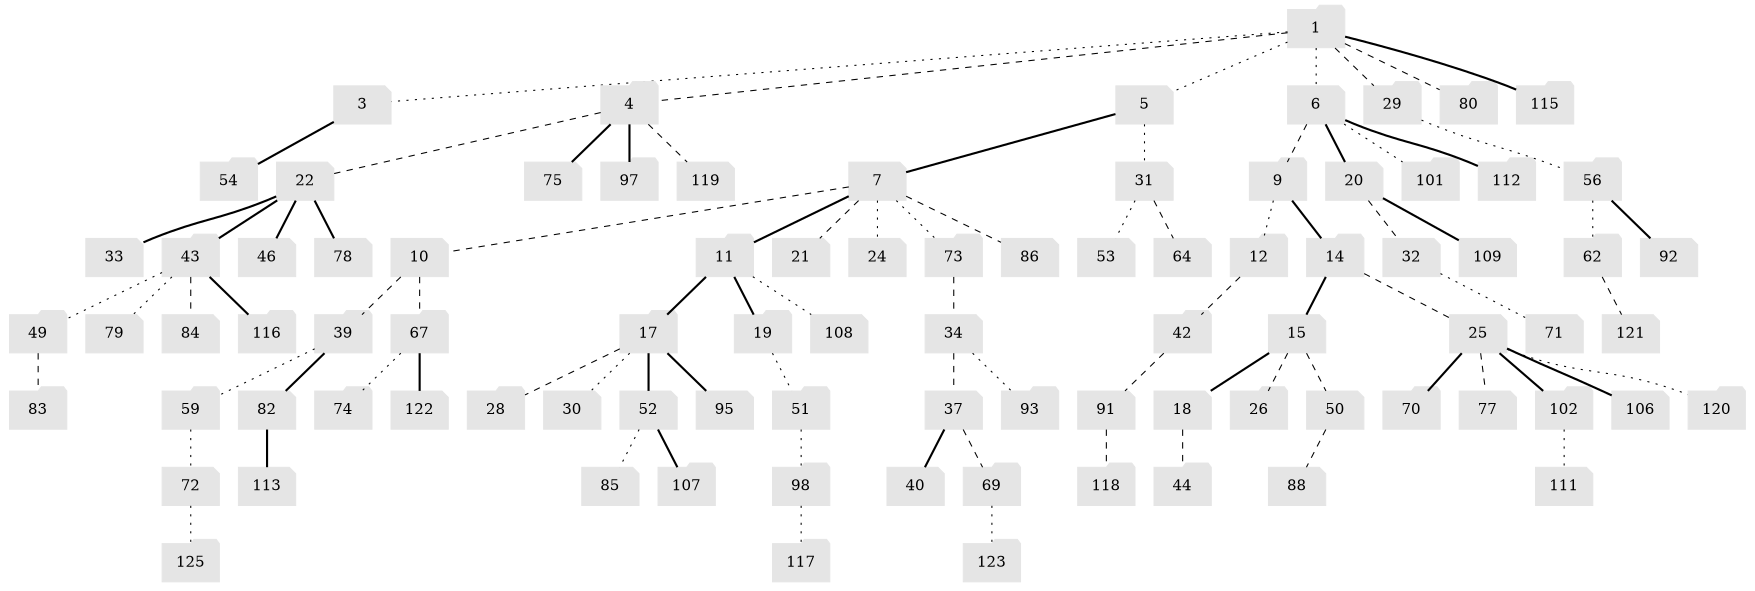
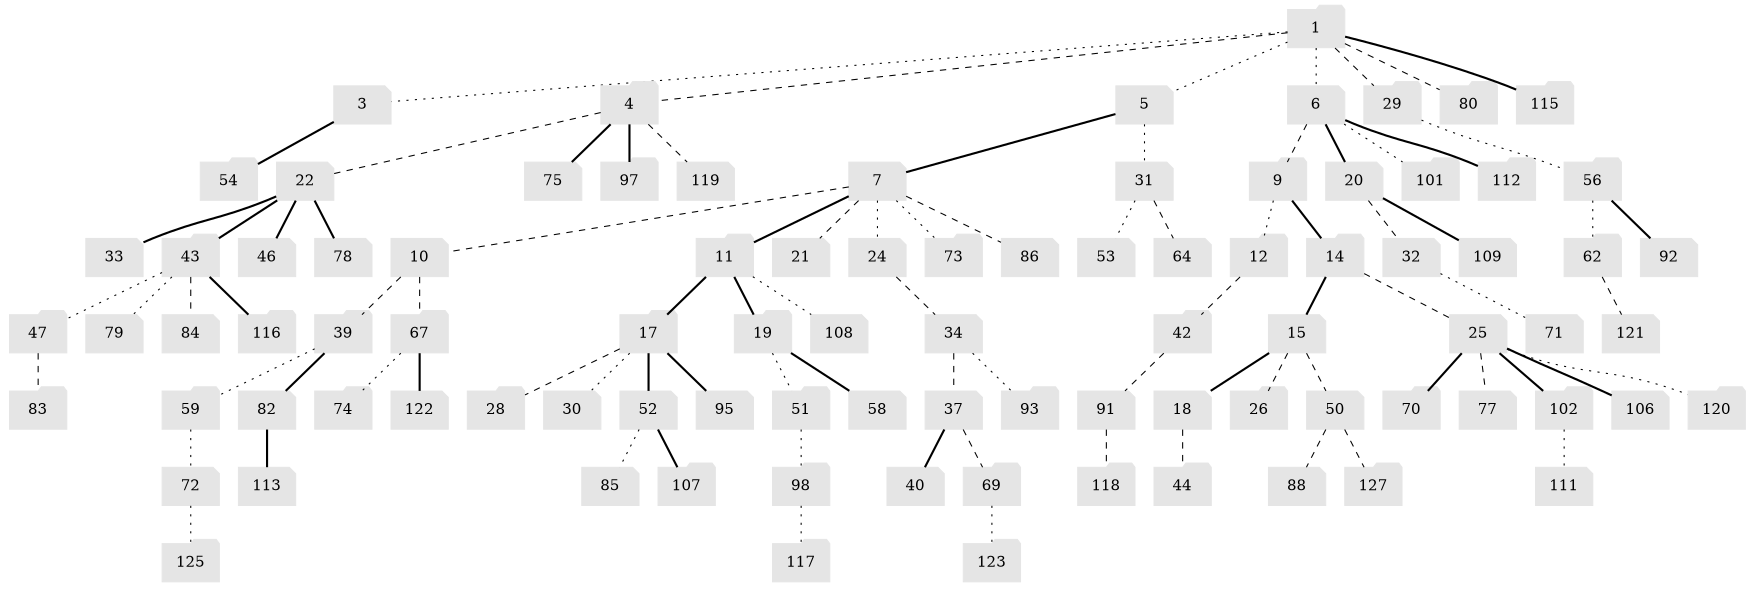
(954, 296) -> (916, 296)
(38, 334) -> (38, 334)
none -> (877, 410)
none -> (1373, 486)
